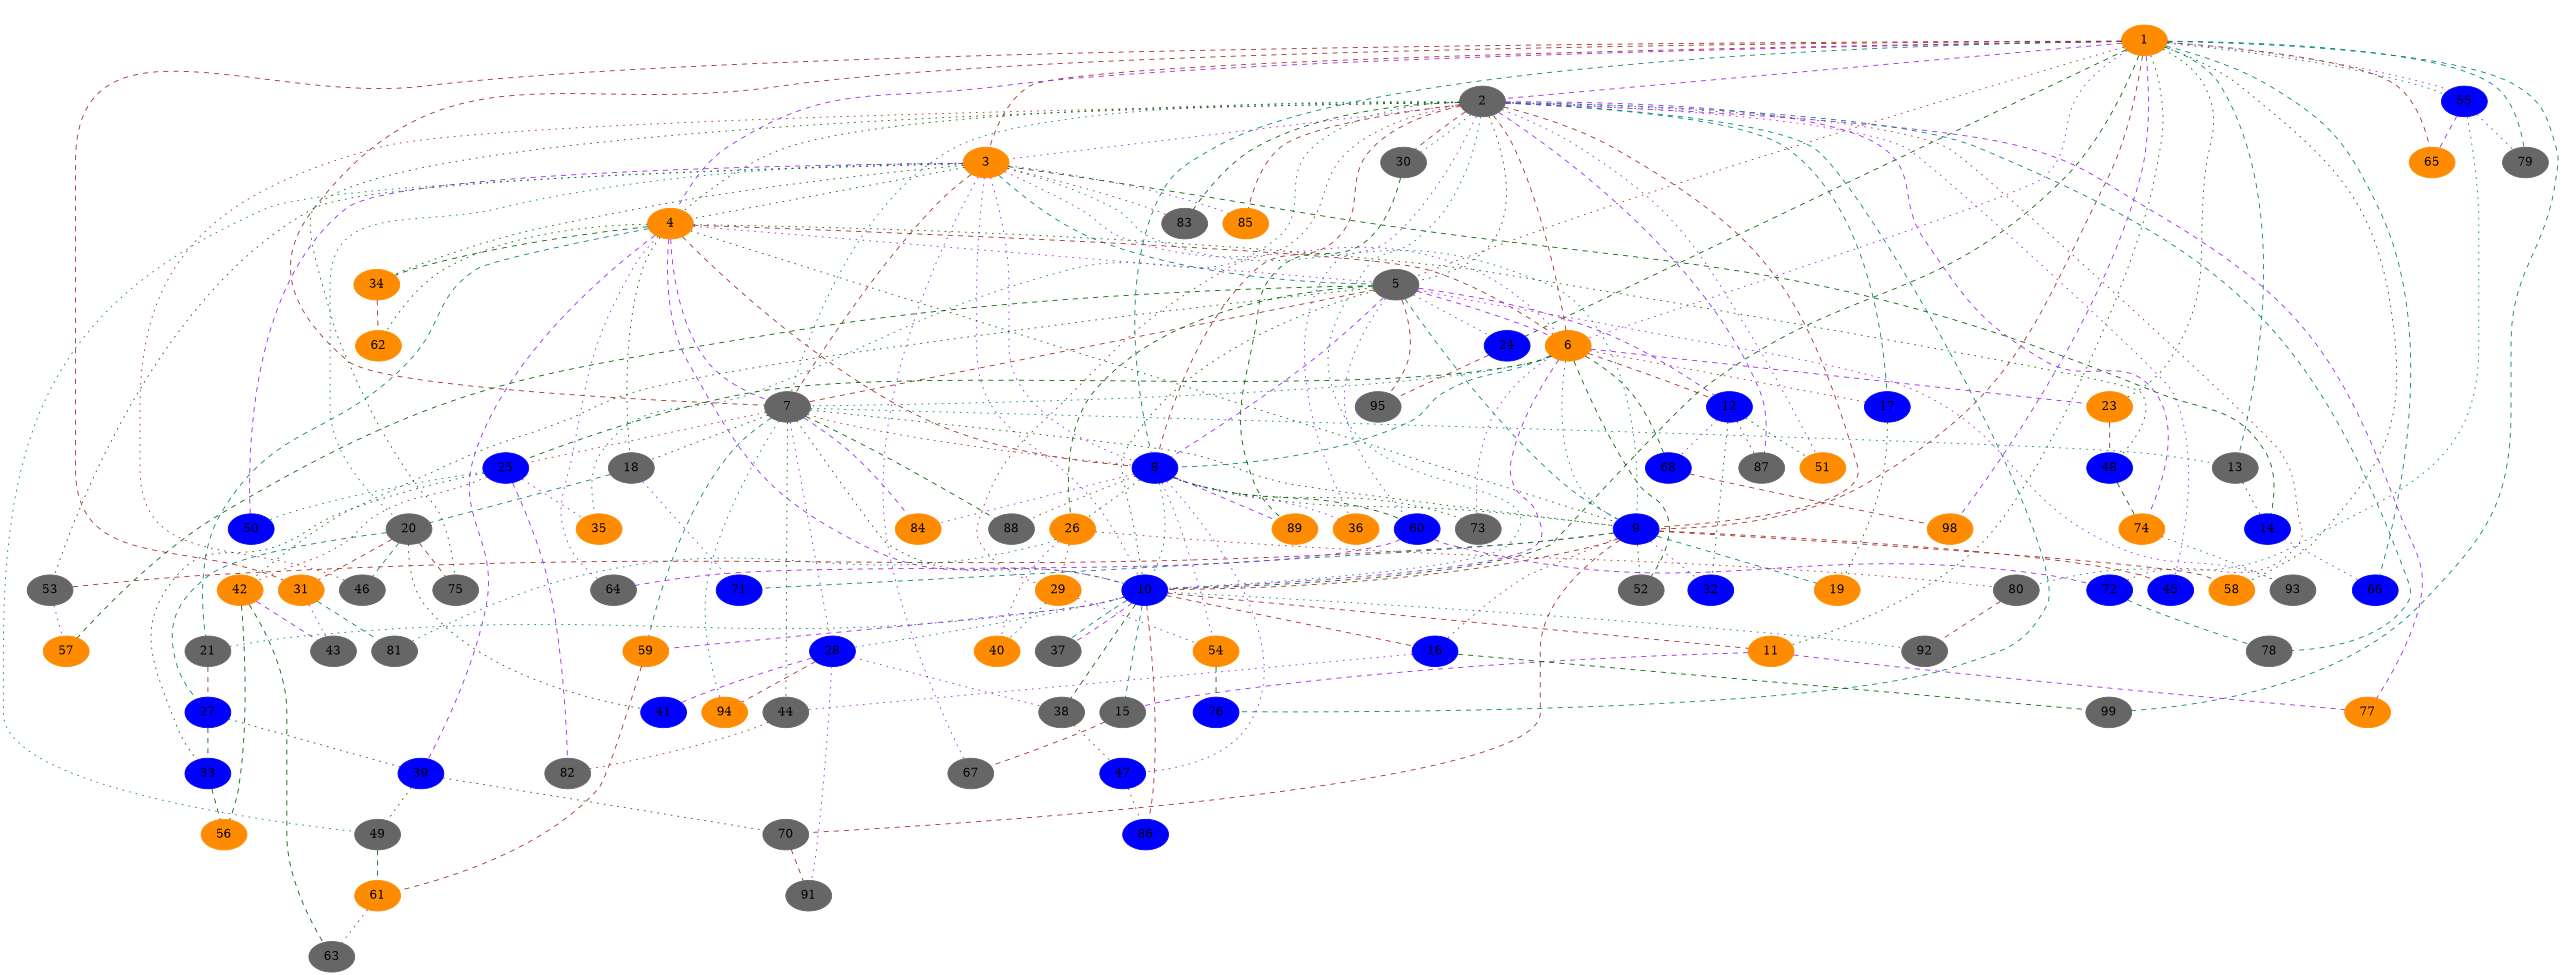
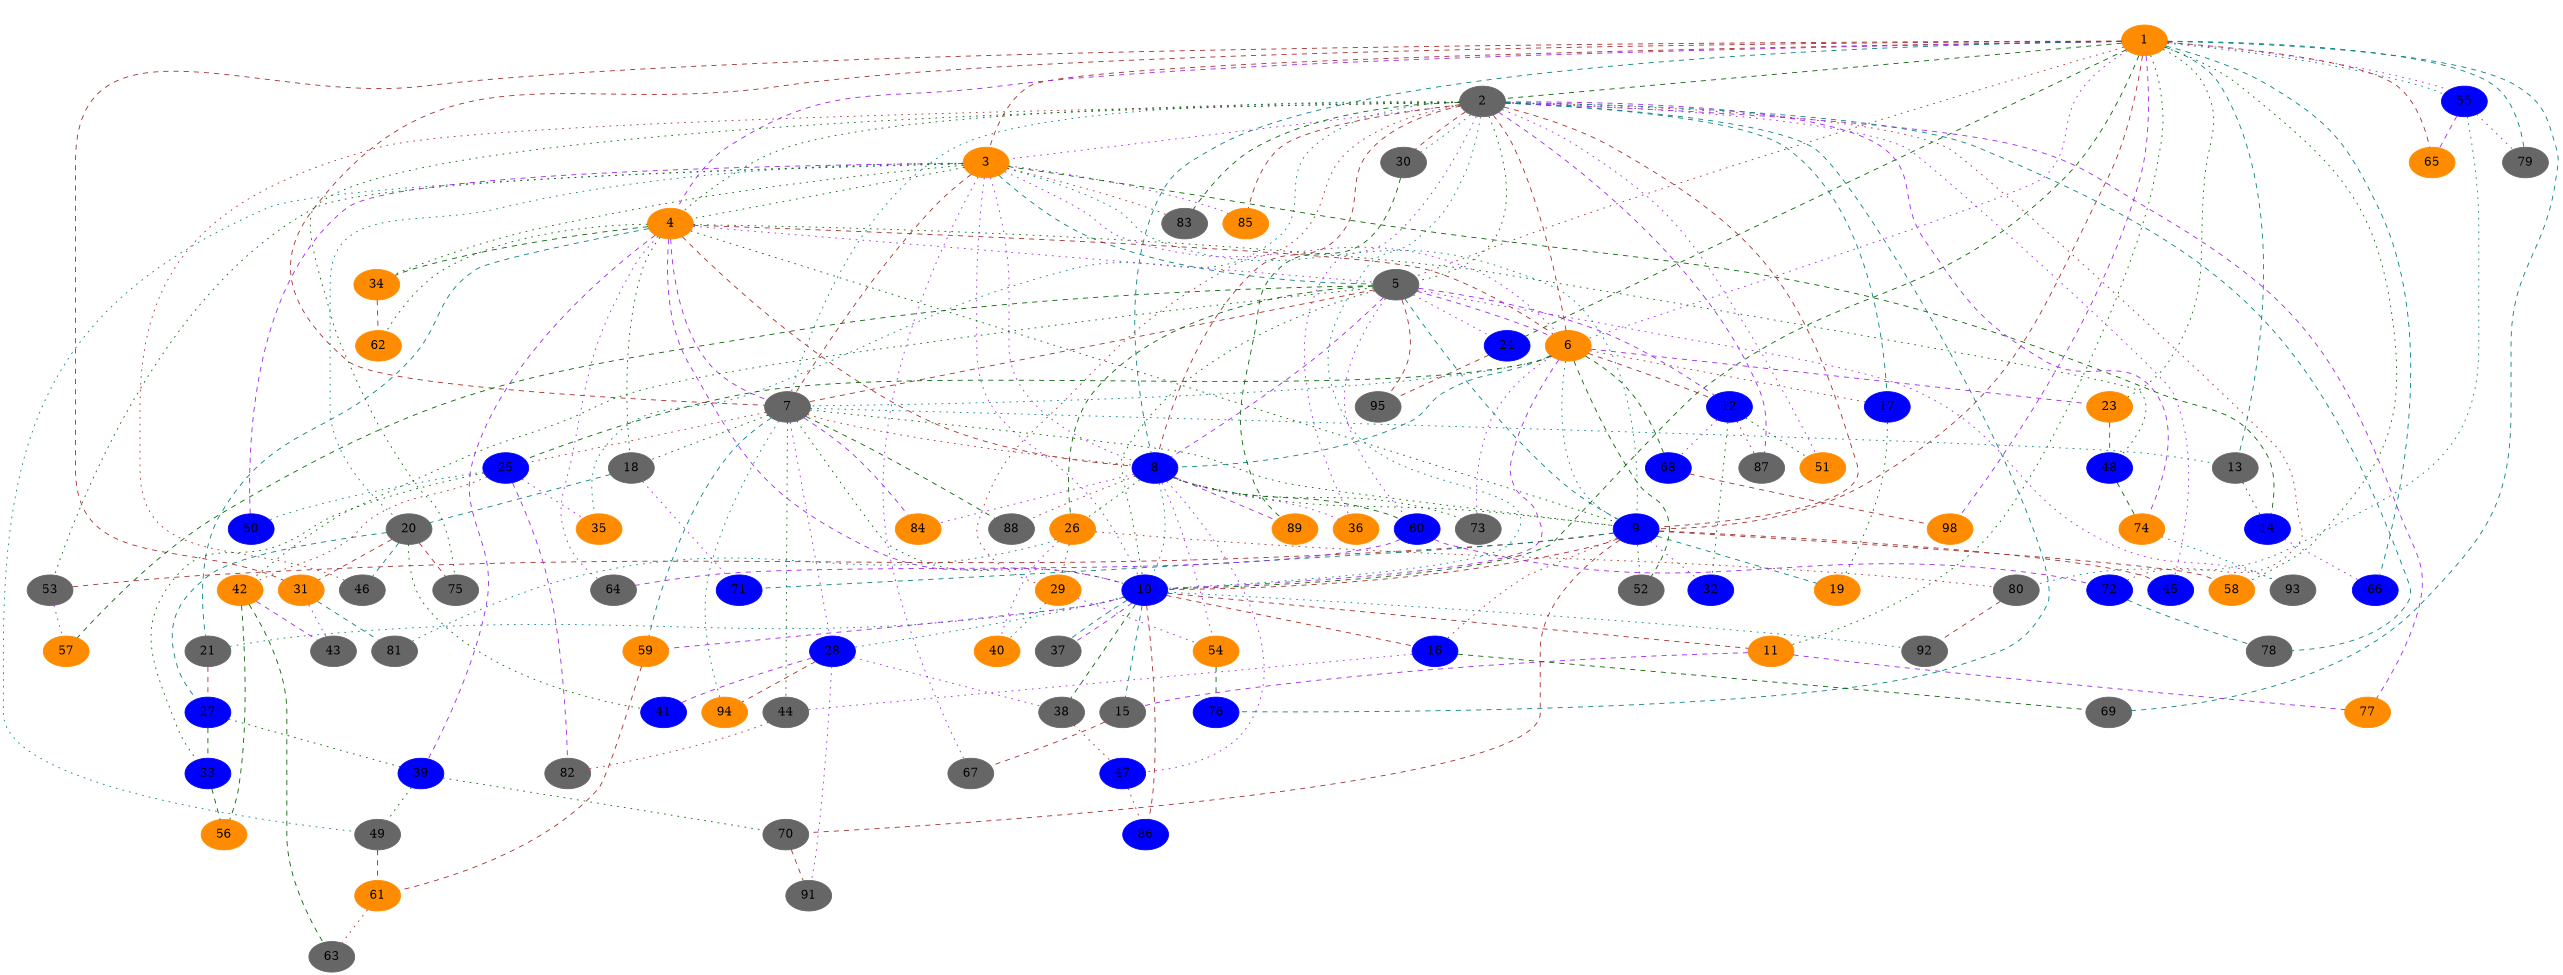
(1813, 71) -> (1813, 71)
(2109, 712) -> (2109, 712)
